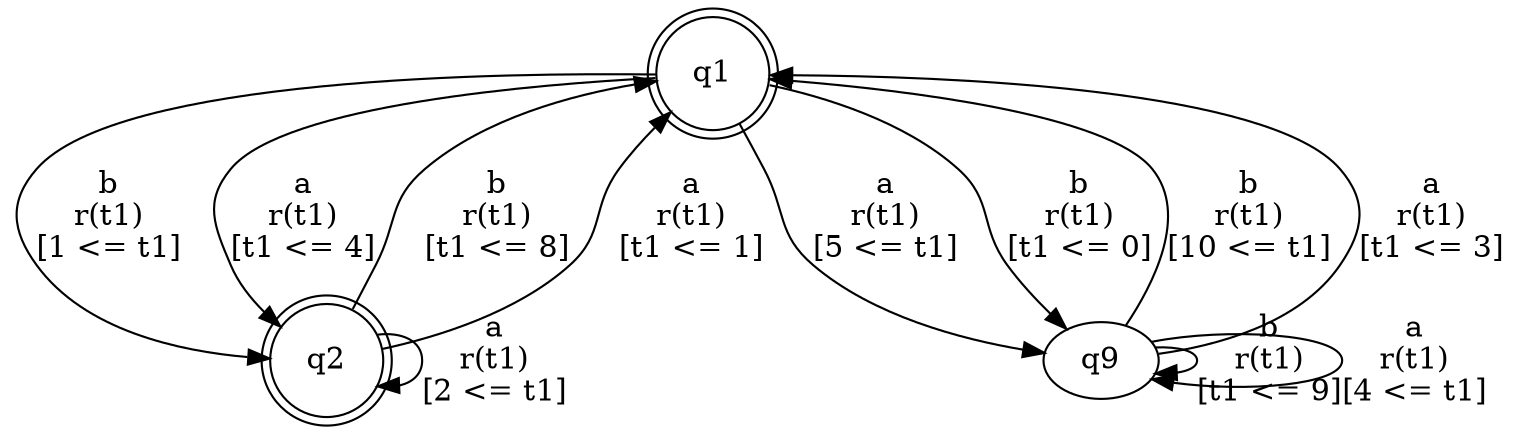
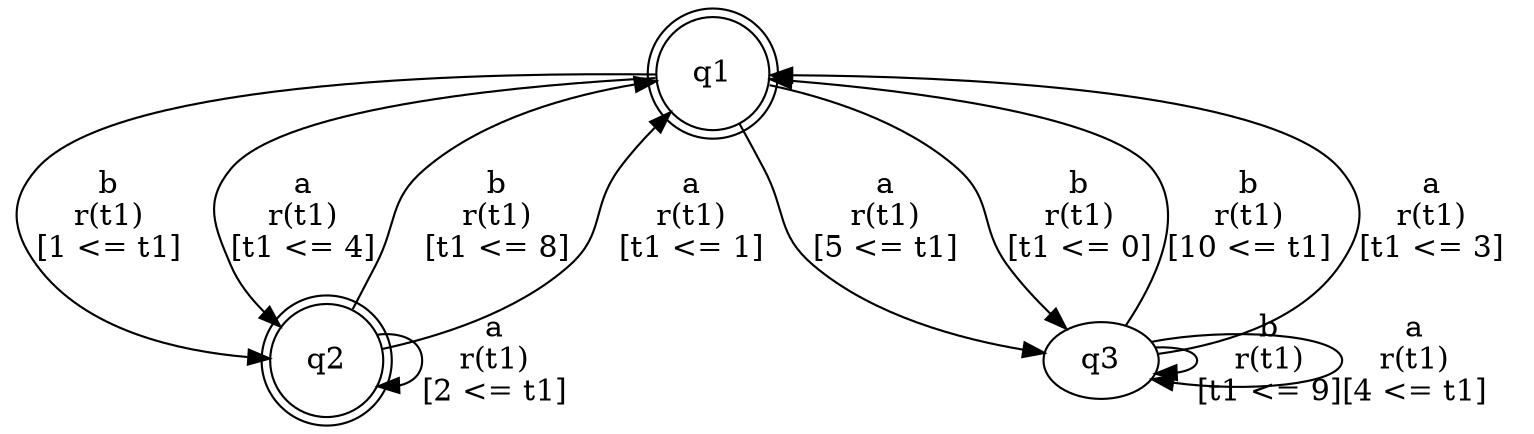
(1101, 361) -> (1101, 361)
